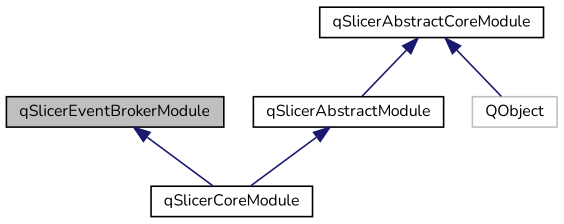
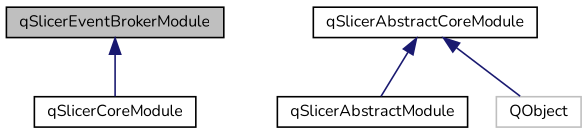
(284, 162) -> none
